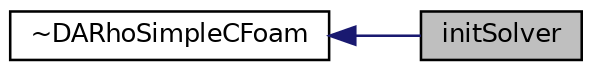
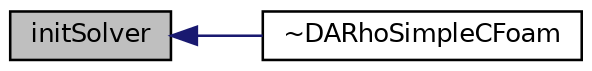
(388, 36) -> (230, 36)
